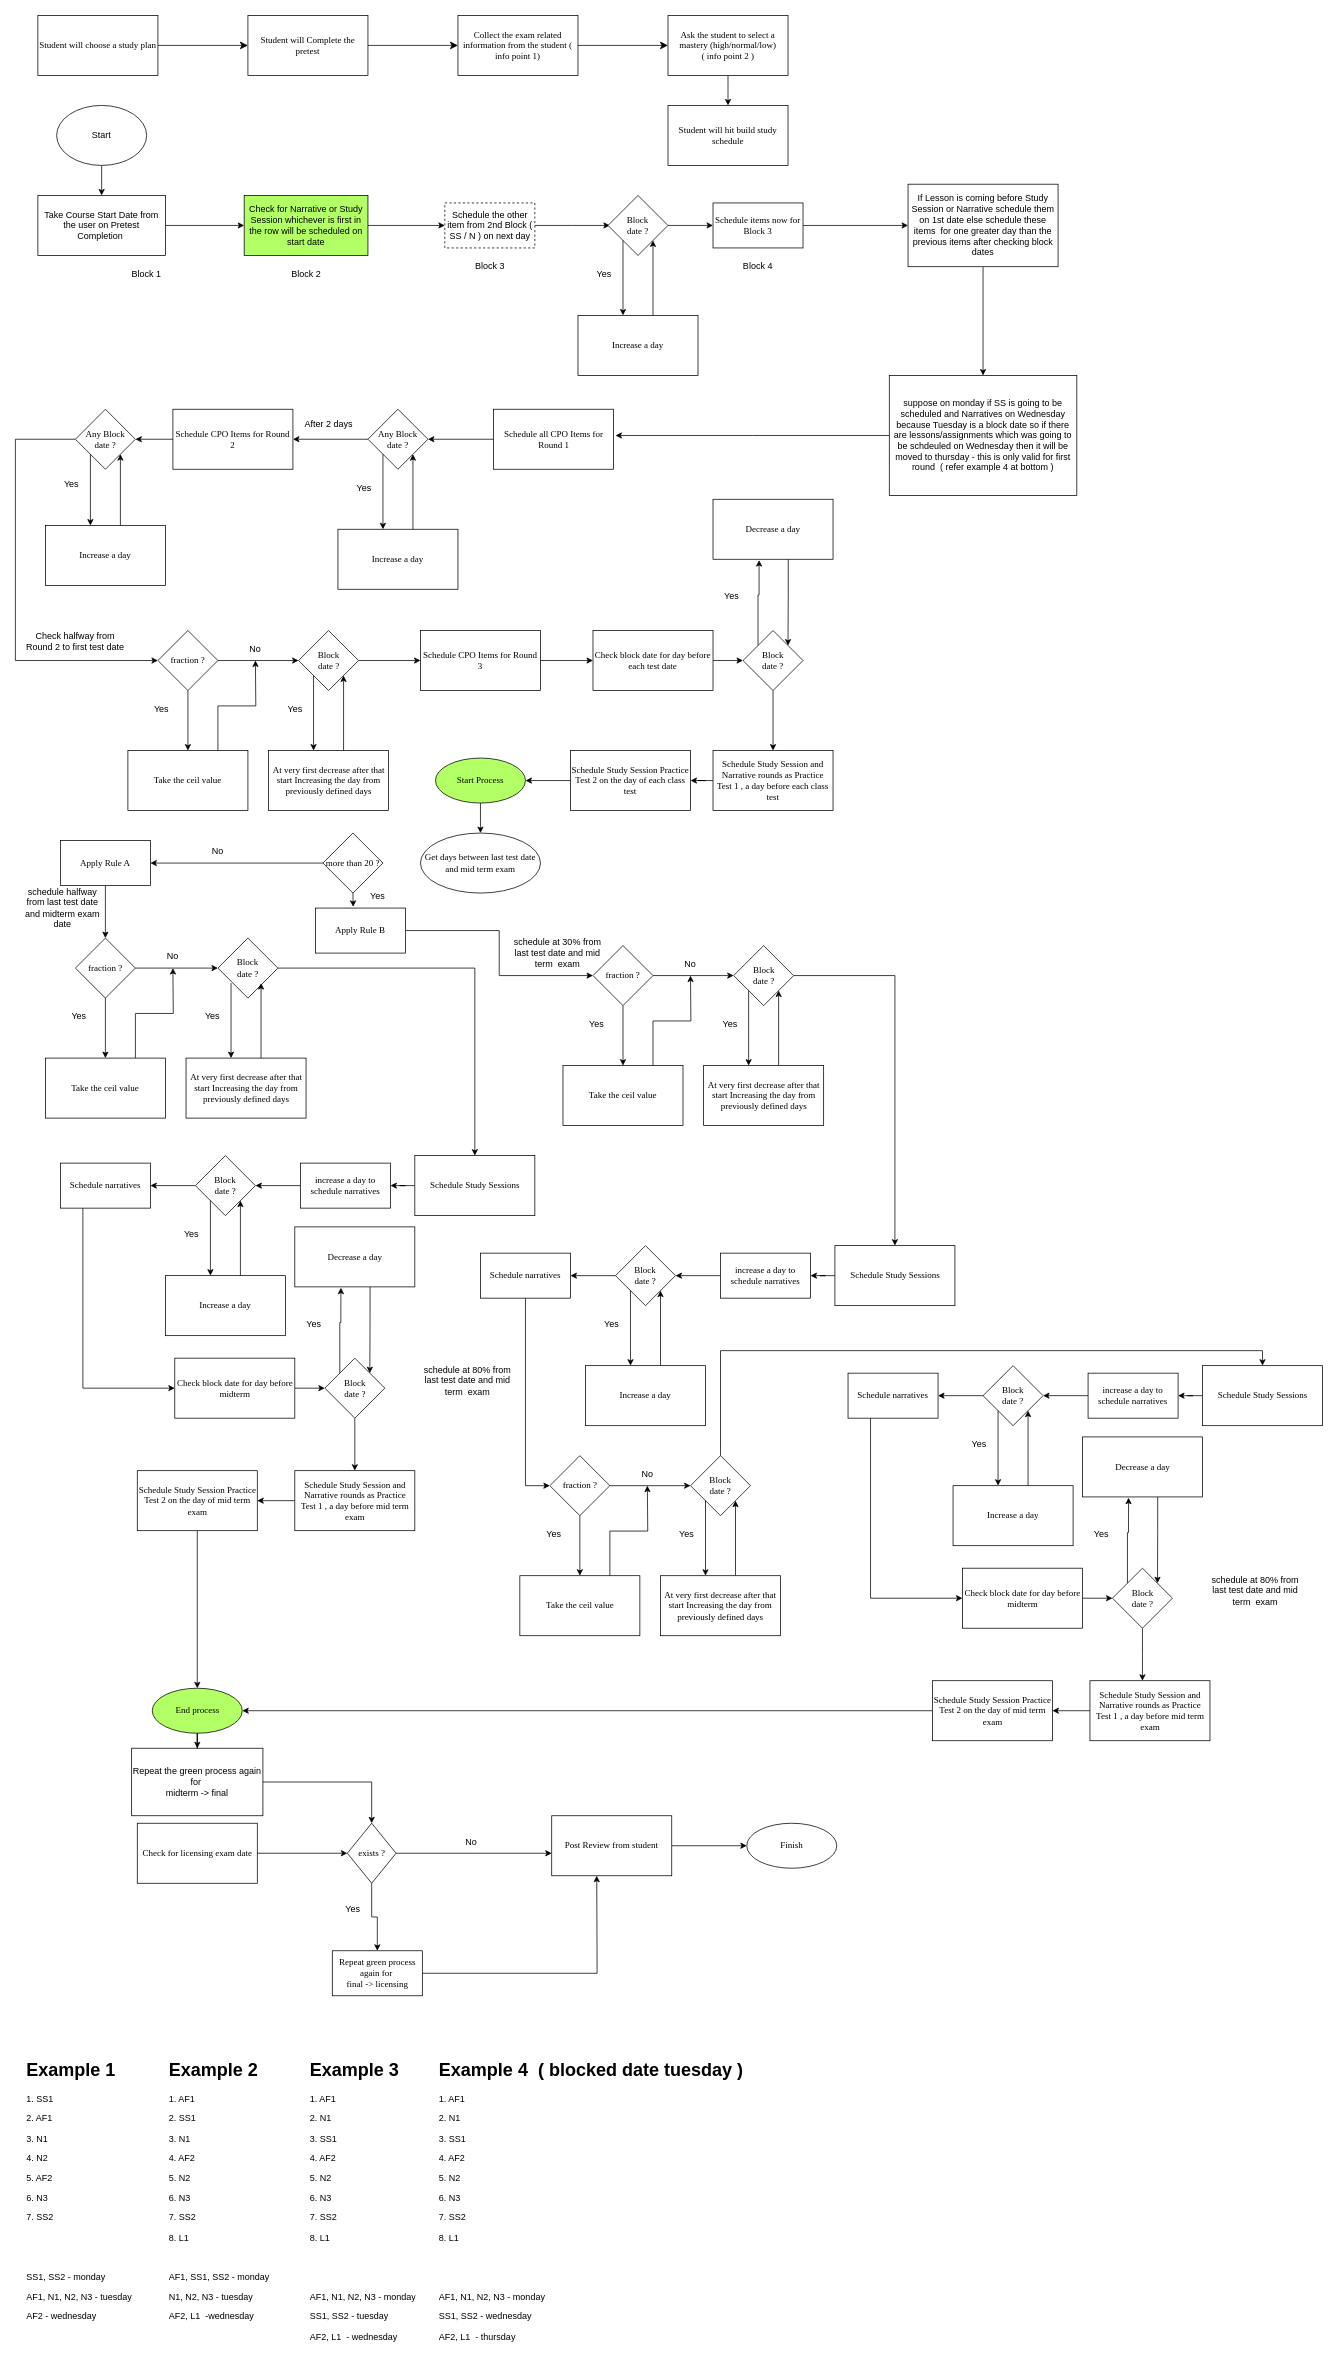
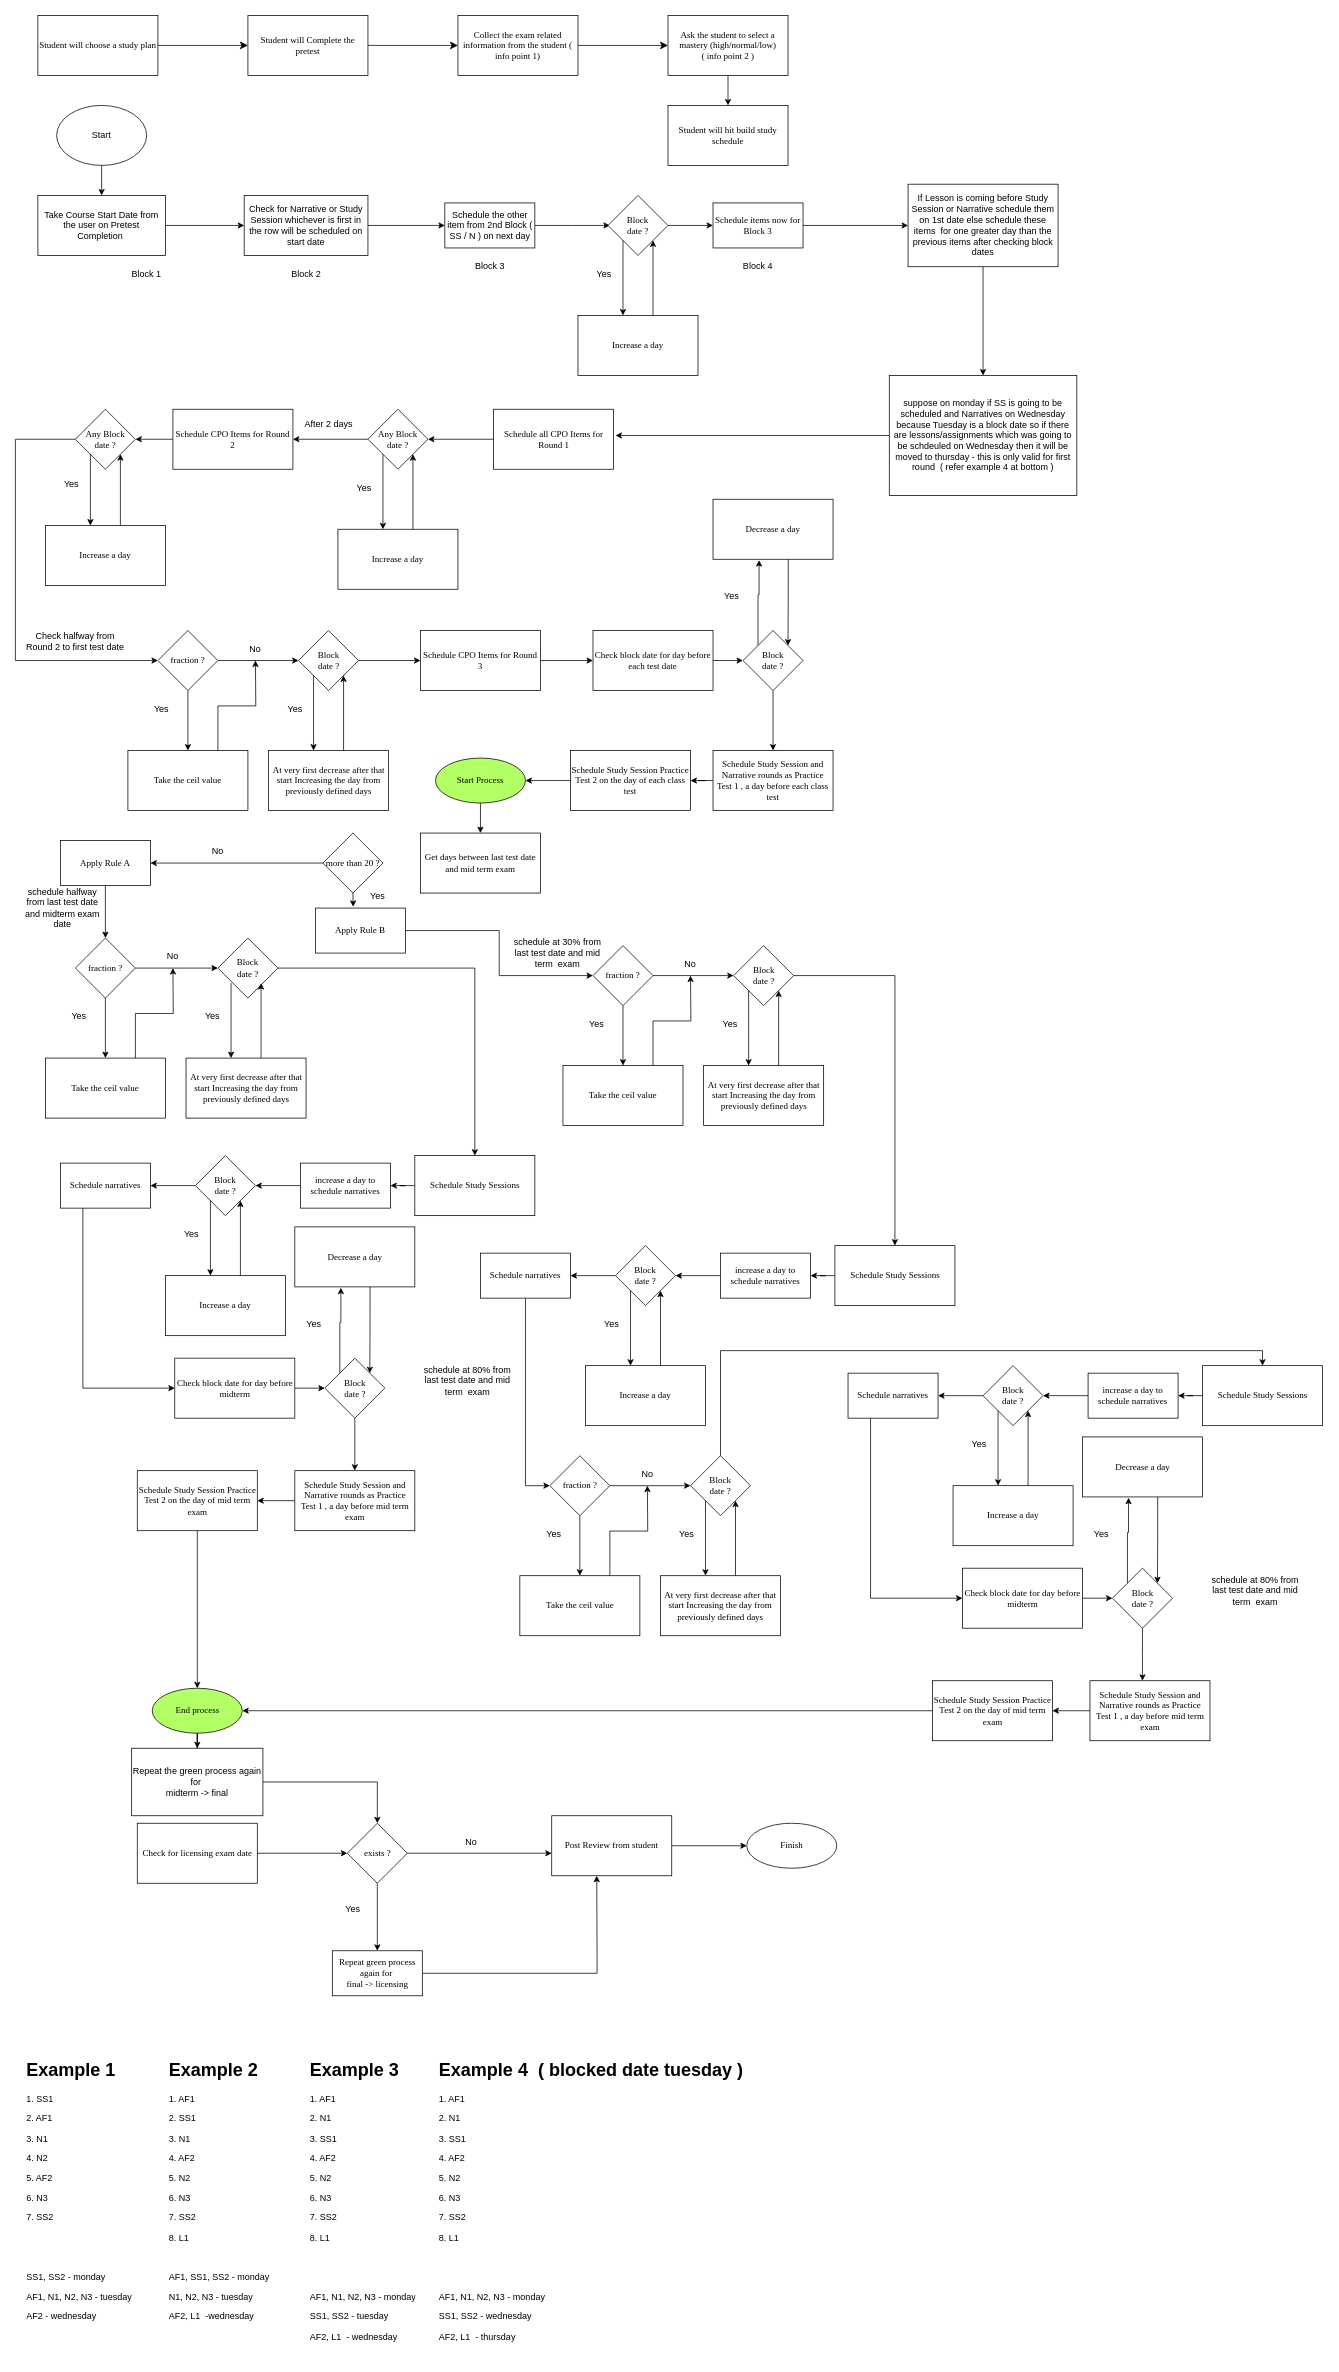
(306, 225) -> (306, 225)
(490, 225) -> (490, 225)
(480, 863) -> (480, 863)
(372, 1853) -> (377, 1853)
